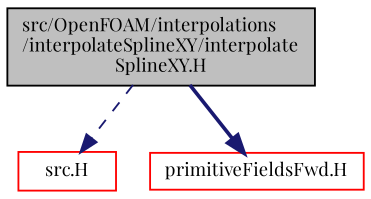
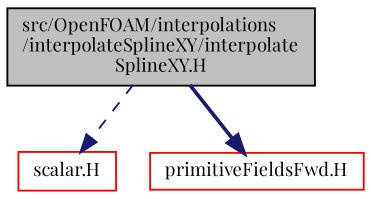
(67, 171) -> (67, 171)
